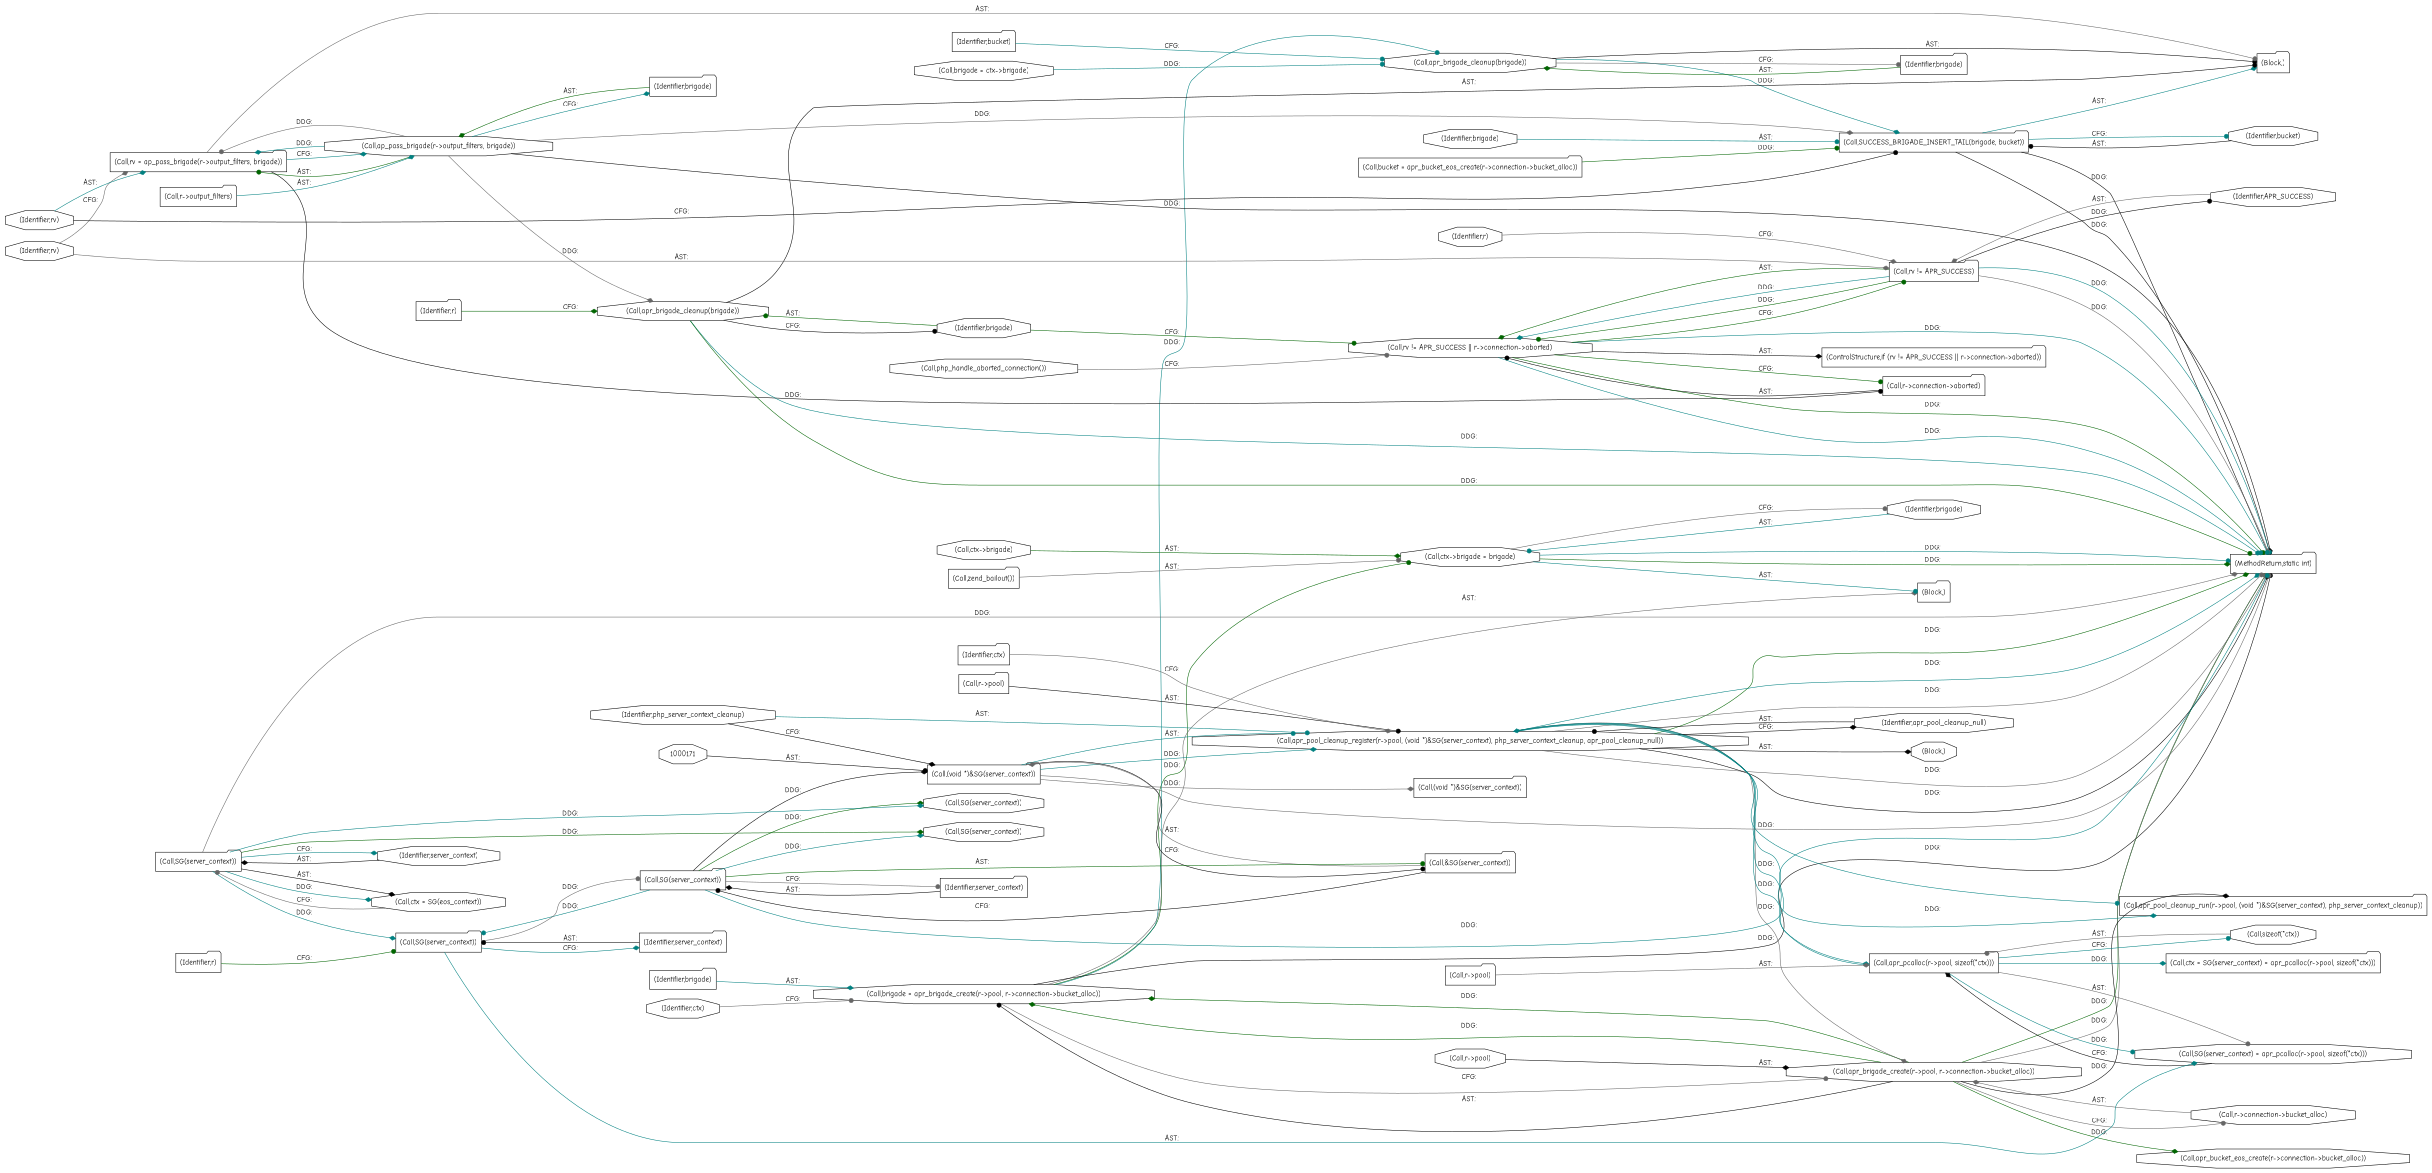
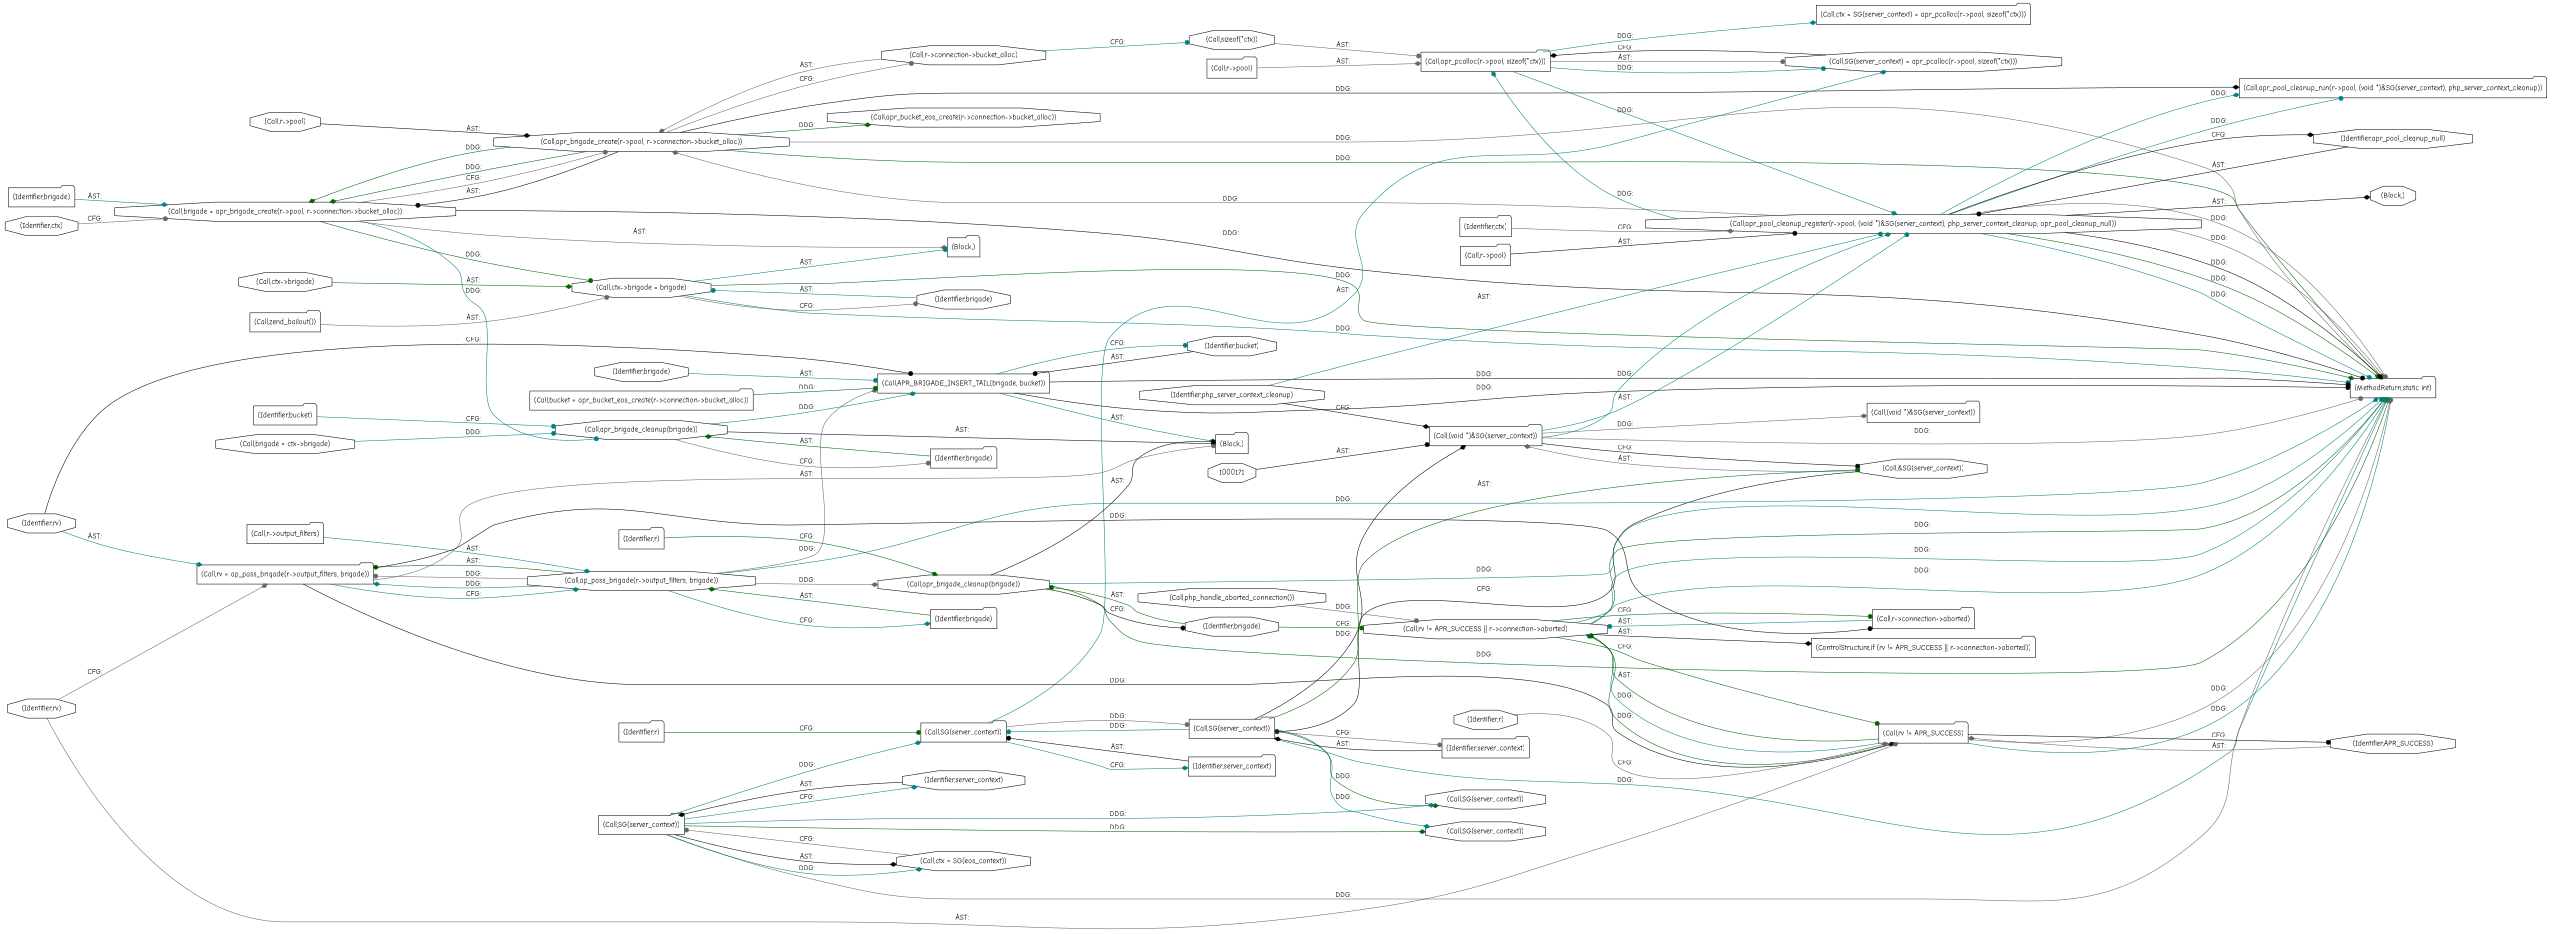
(1934, 143) -> (964, 384)
(1477, 209) -> (1552, 503)
(2101, 212) -> (2220, 735)
(1173, 364) -> (1345, 607)
(1713, 394) -> (1742, 623)
none -> (1104, 685)
(1470, 863) -> (1923, 469)
(2107, 949) -> (1113, 47)
